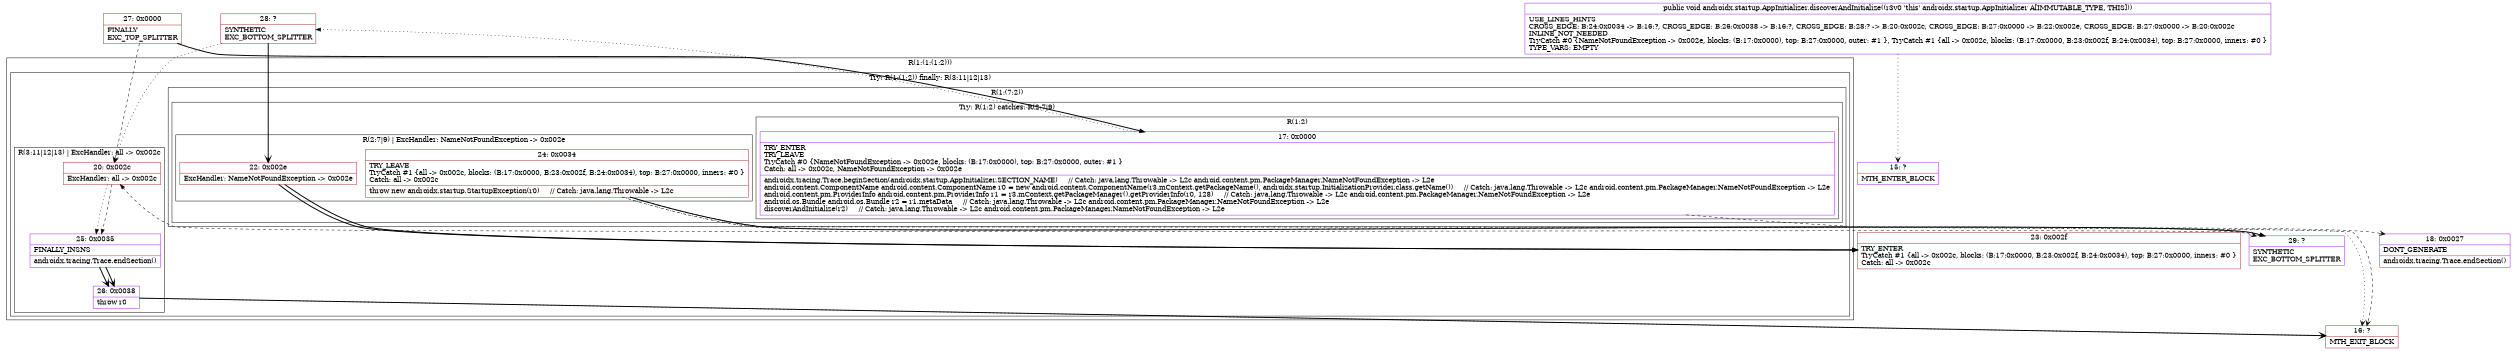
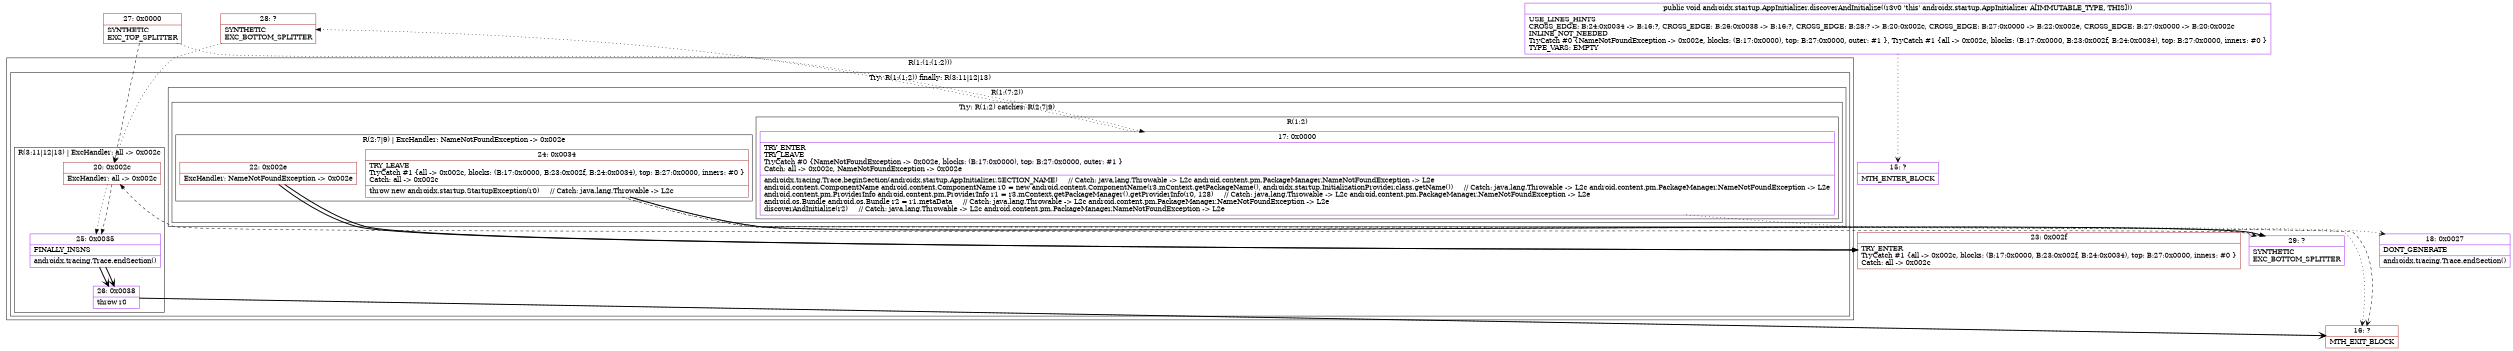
(122, 30) -> (128, 30)
(661, 57) -> (661, 57)
(268, 97) -> none
(2033, 228) -> (2033, 228)
